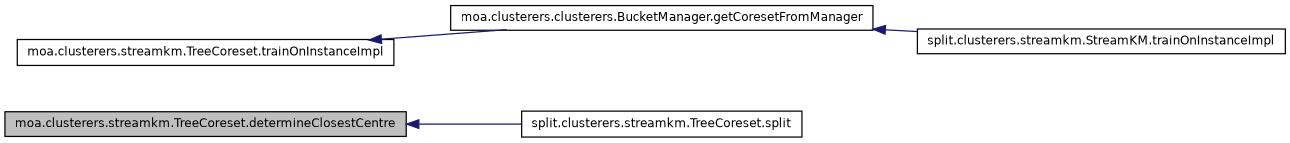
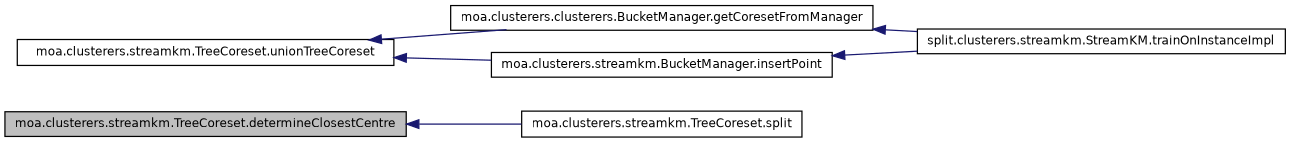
(206, 52) -> (206, 52)
none -> (662, 65)
(662, 124) -> (662, 124)
